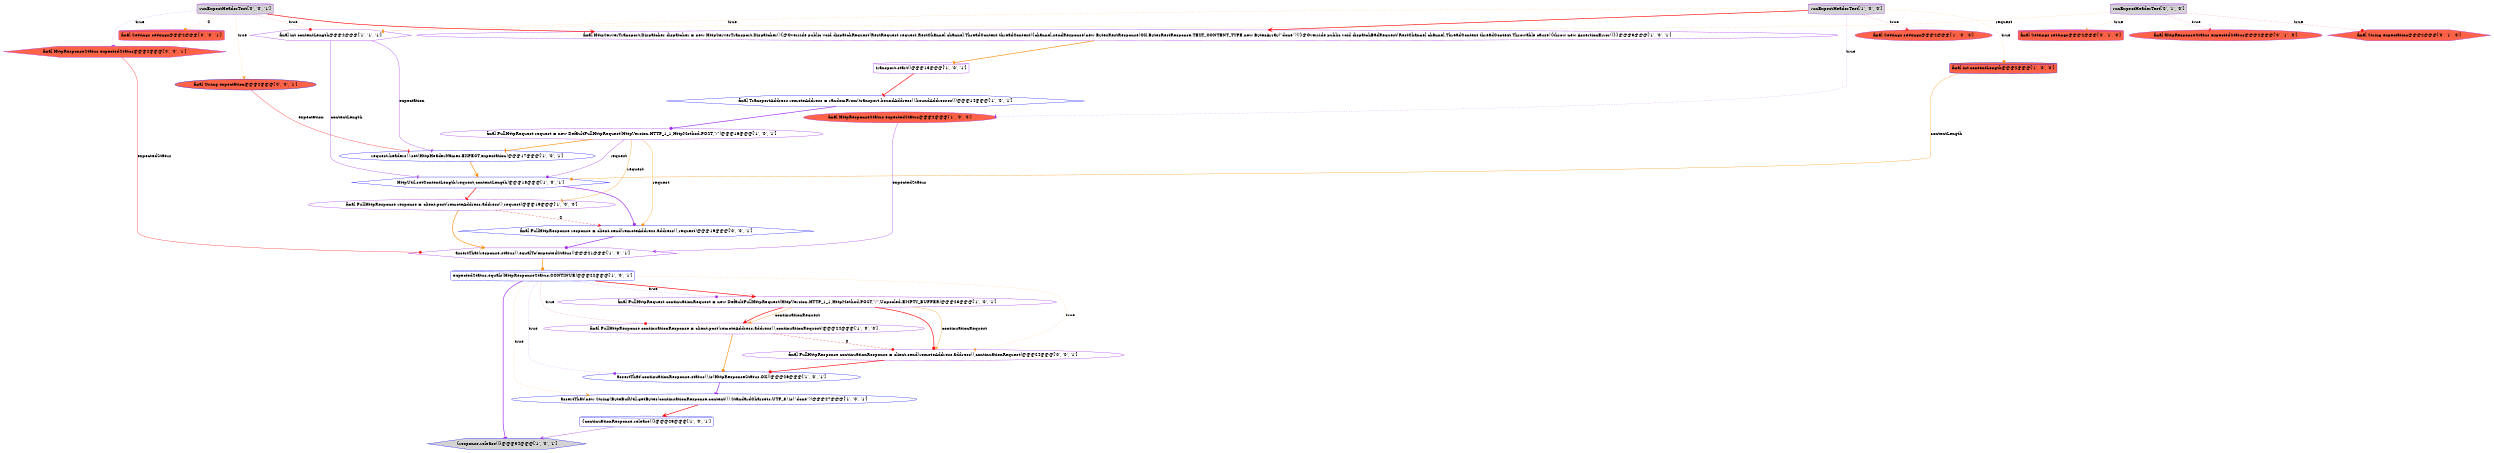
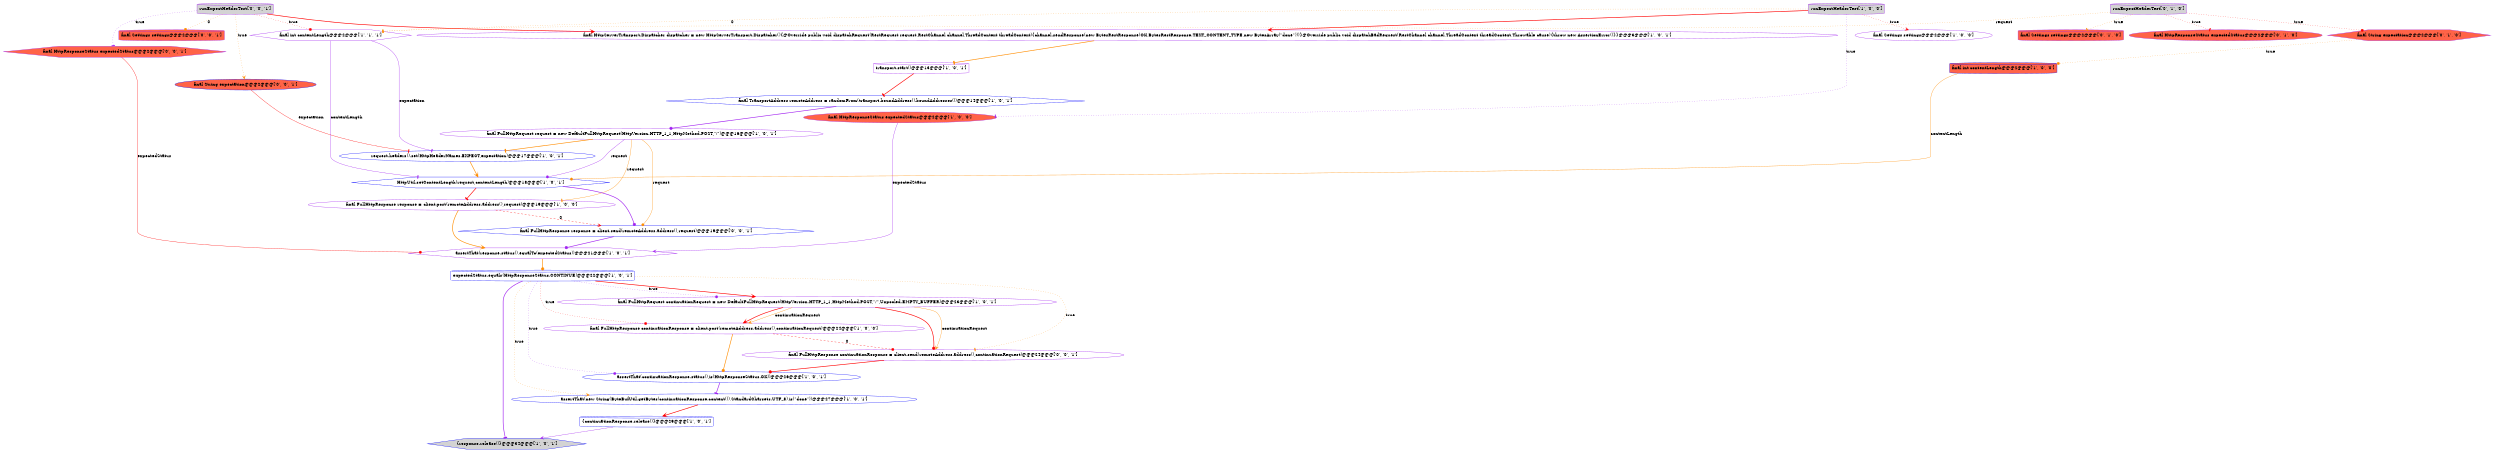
(1957, 16) -> (2209, 51)
(733, 22) -> (733, 22)
(1924, 35) -> (1924, 35)
